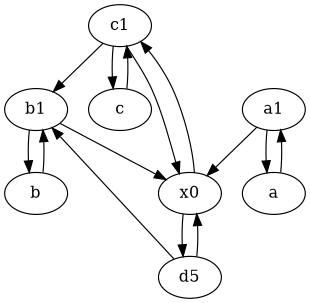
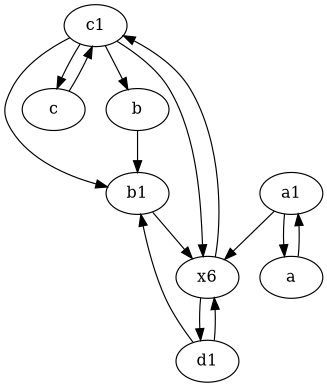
(28, 145) -> (114, 62)
(190, 193) -> (207, 277)
(190, 277) -> (207, 361)
